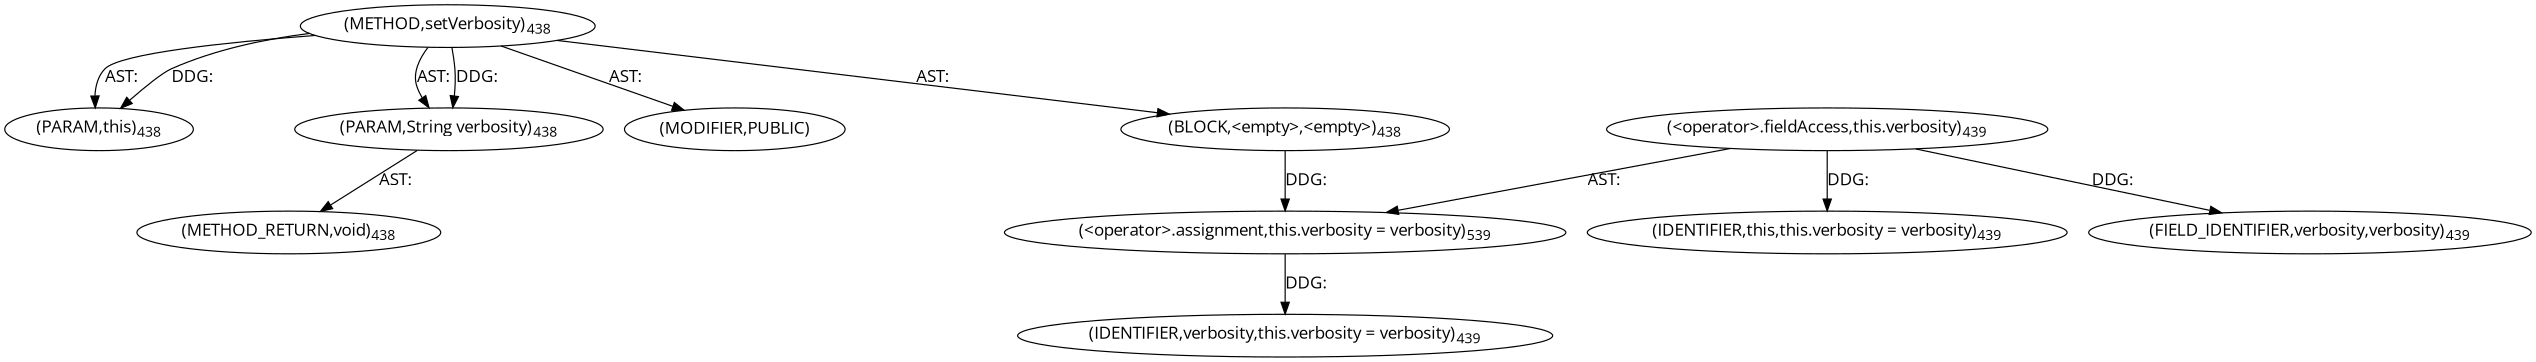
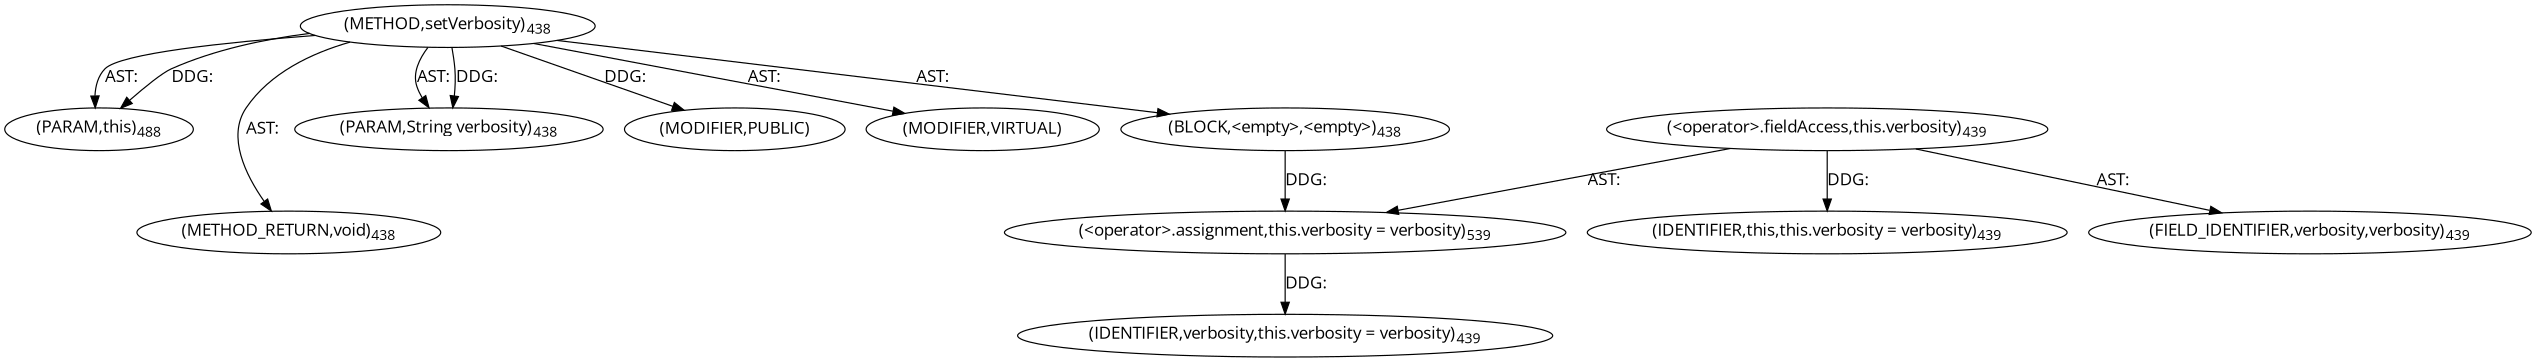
(628, 78) -> (628, 78)
(149, 128) -> (149, 128)
none -> (983, 129)
(374, 178) -> (254, 98)
(2115, 181) -> (2115, 181)
